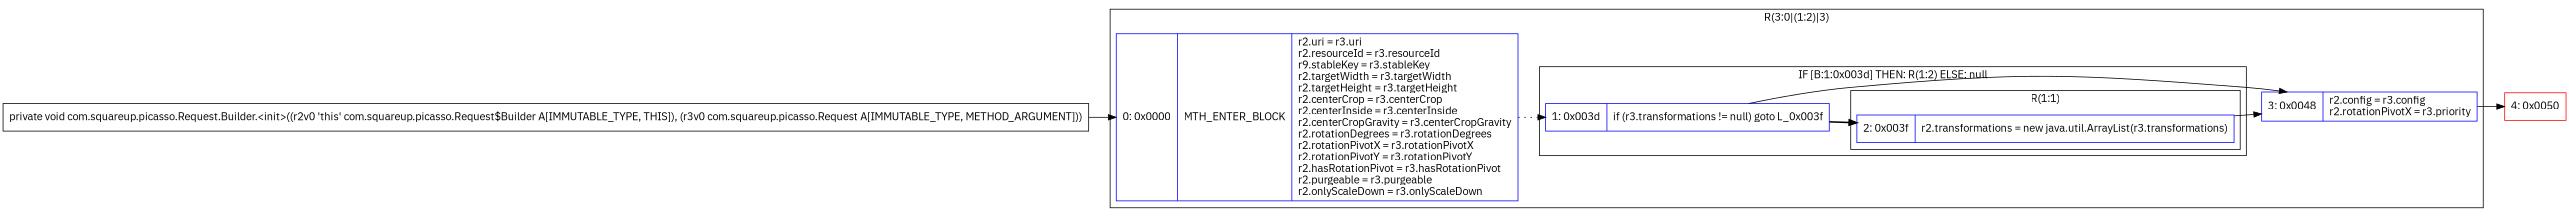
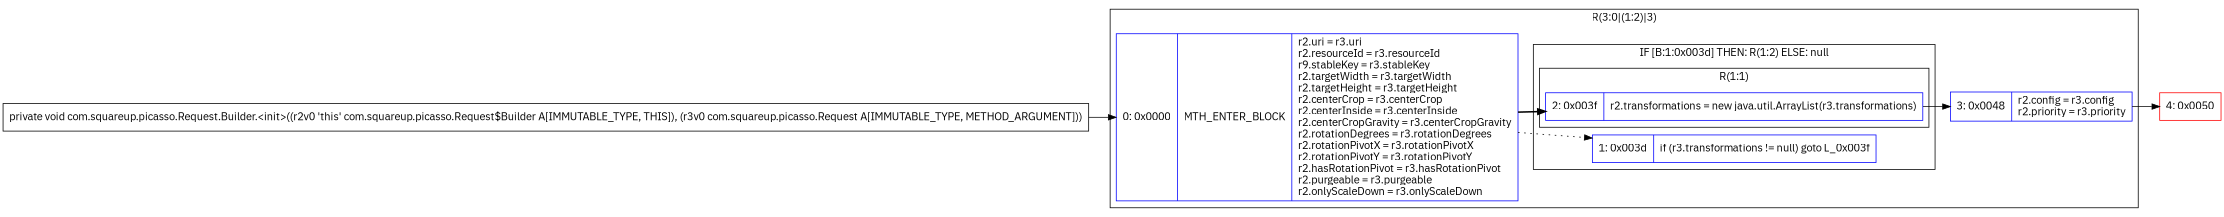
(2014, 77) -> none
(2400, 112) -> (2072, 112)
(1839, 122) -> (1528, 112)
